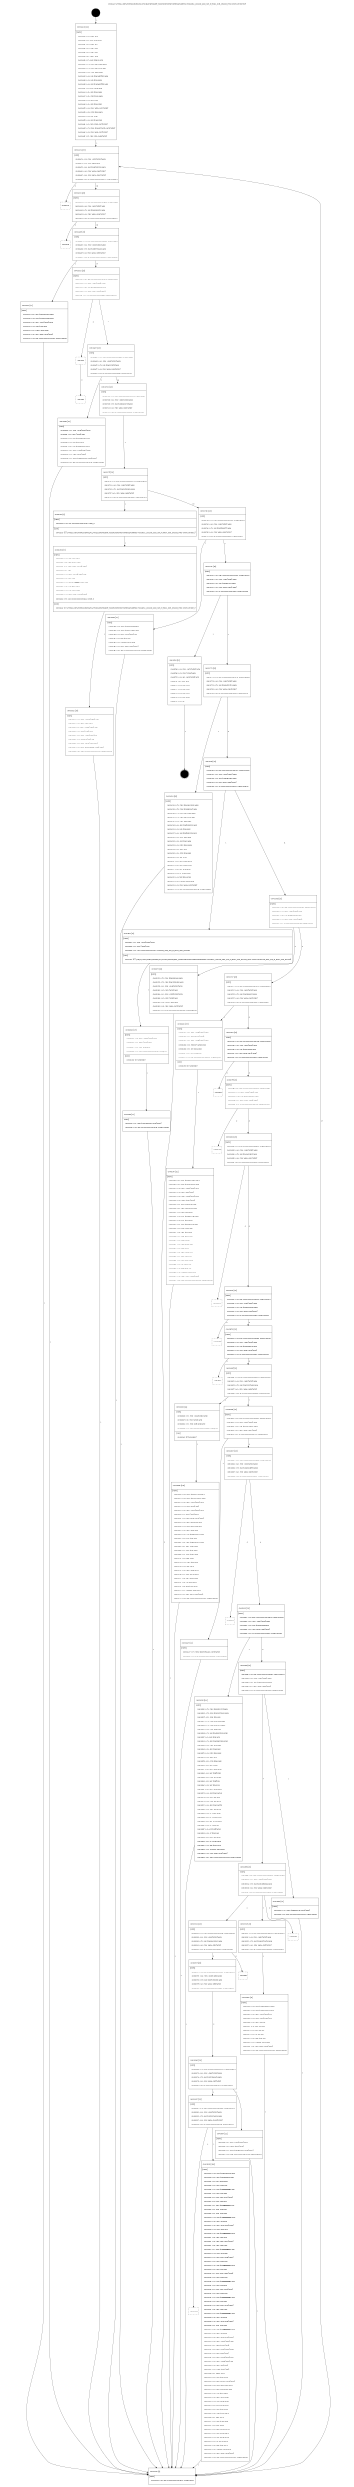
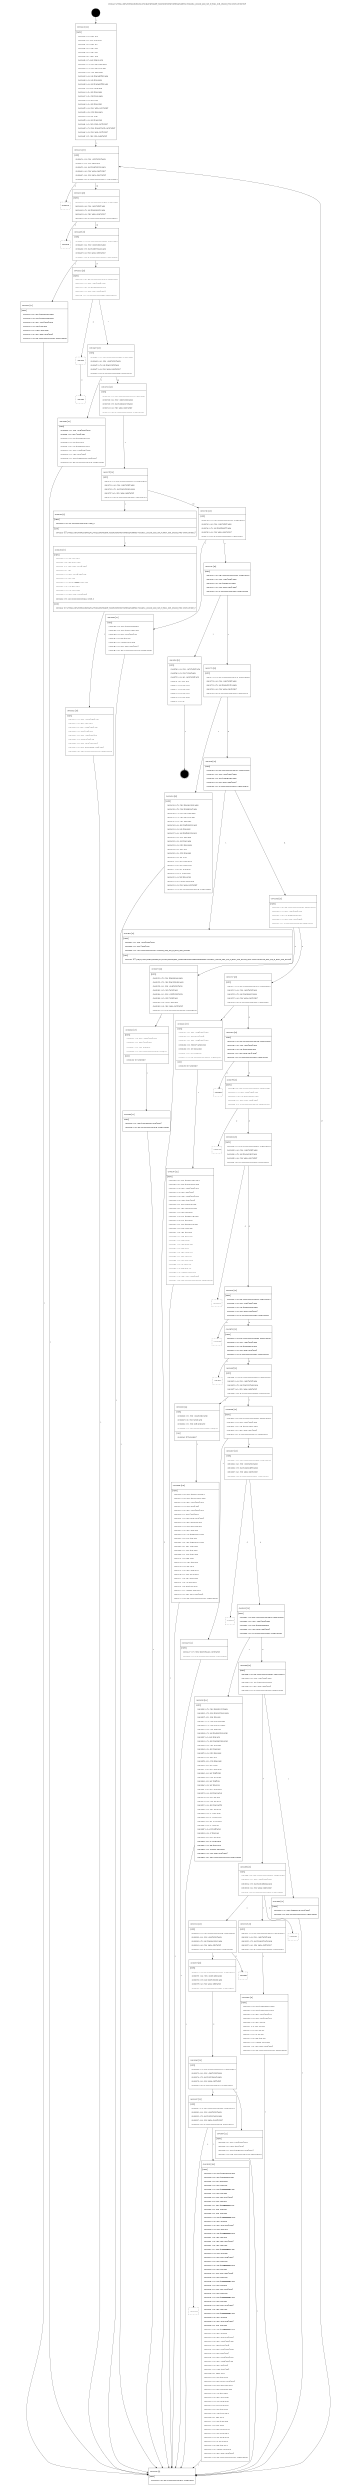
(138, 993) -> (159, 1020)
